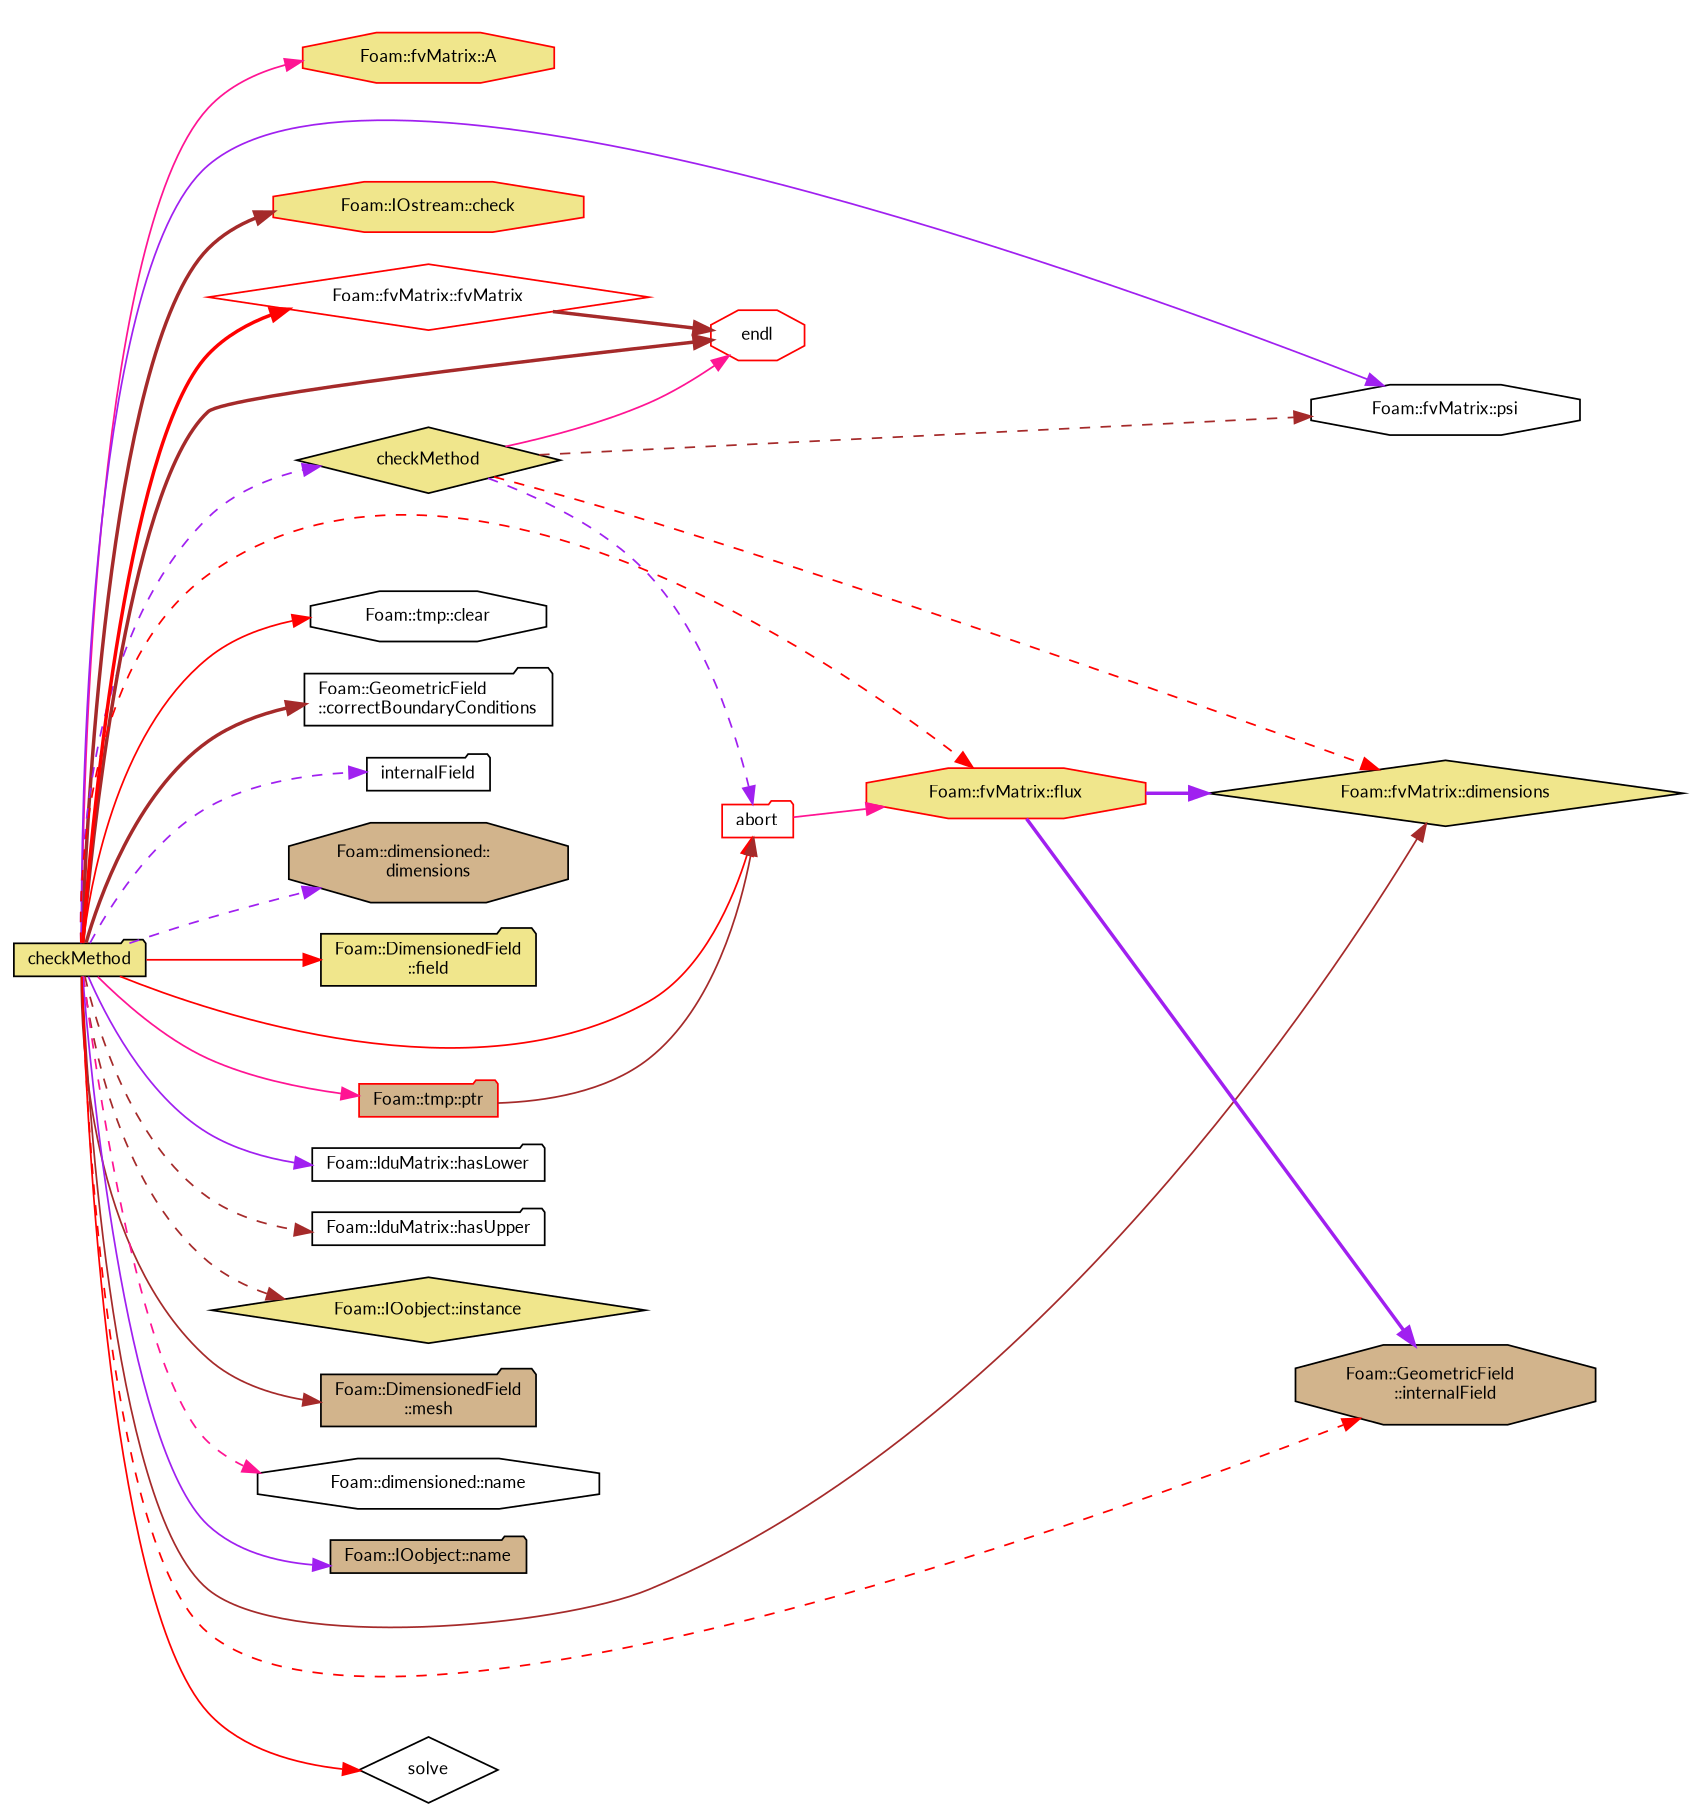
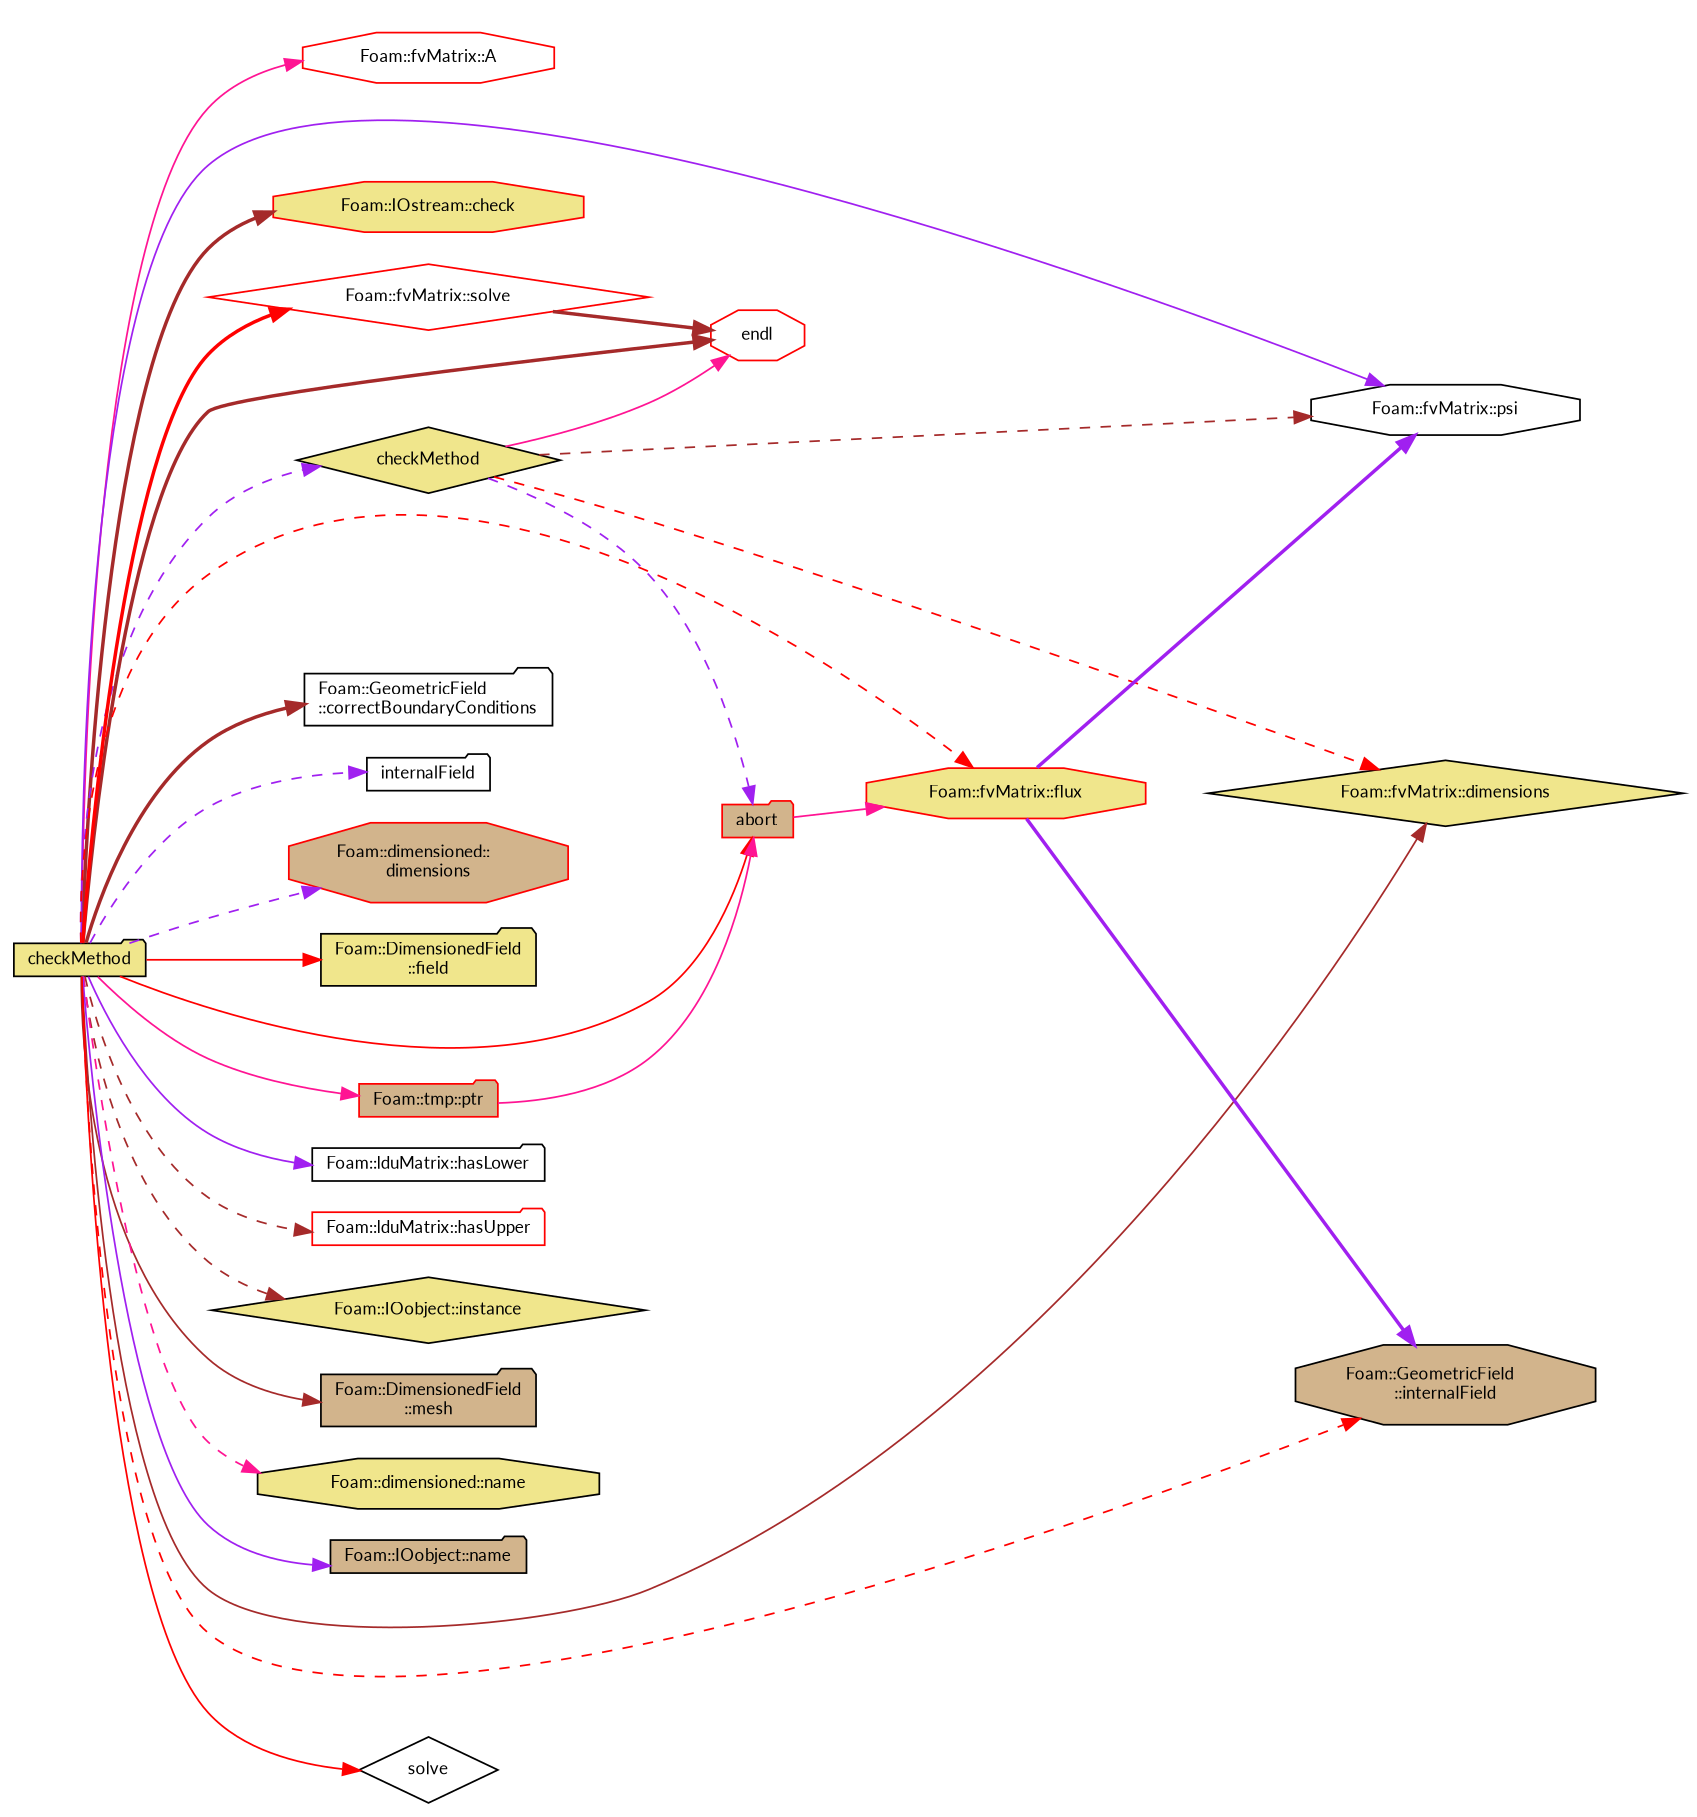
(428, 58) -> (428, 58)
(428, 297) -> (428, 297)
(428, 616) -> none
(1168, 793) -> (1219, 607)
(758, 821) -> (758, 821)
(428, 863) -> (428, 863)
(674, 1034) -> (674, 1034)
(428, 1229) -> (428, 1229)
(428, 1484) -> (428, 1484)
